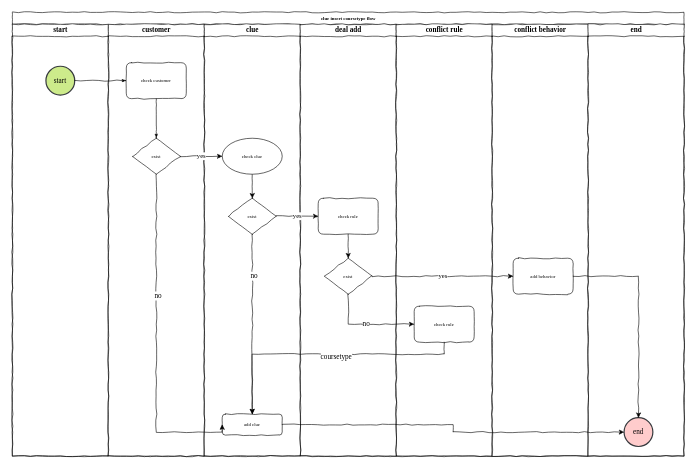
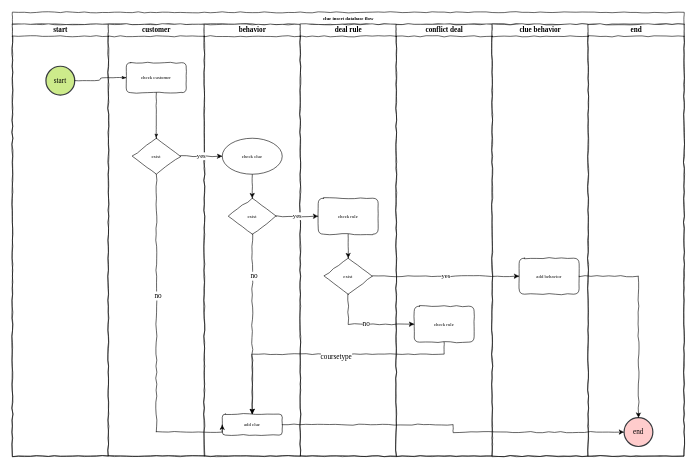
(349, 18) -> (349, 18)
(253, 30) -> (253, 30)
(349, 30) -> (349, 30)
(445, 30) -> (445, 30)
(541, 30) -> (541, 30)
(156, 81) -> (156, 78)
(543, 276) -> (549, 276)
